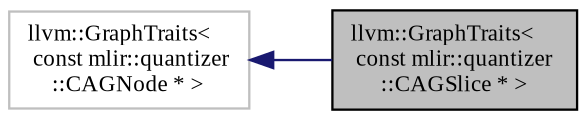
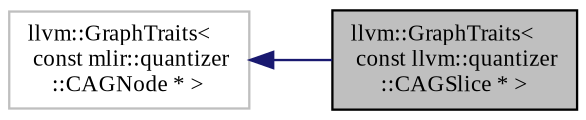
(455, 60) -> (455, 60)
